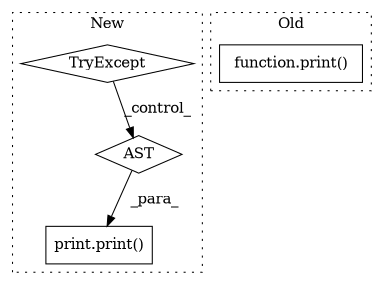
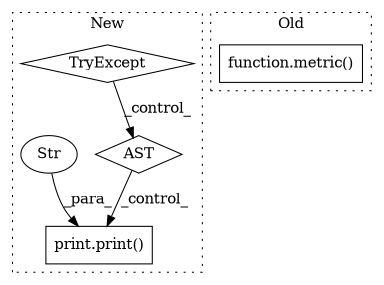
(291, 64) -> (291, 64)
none -> (49, 154)
(154, 200) -> (154, 200)
